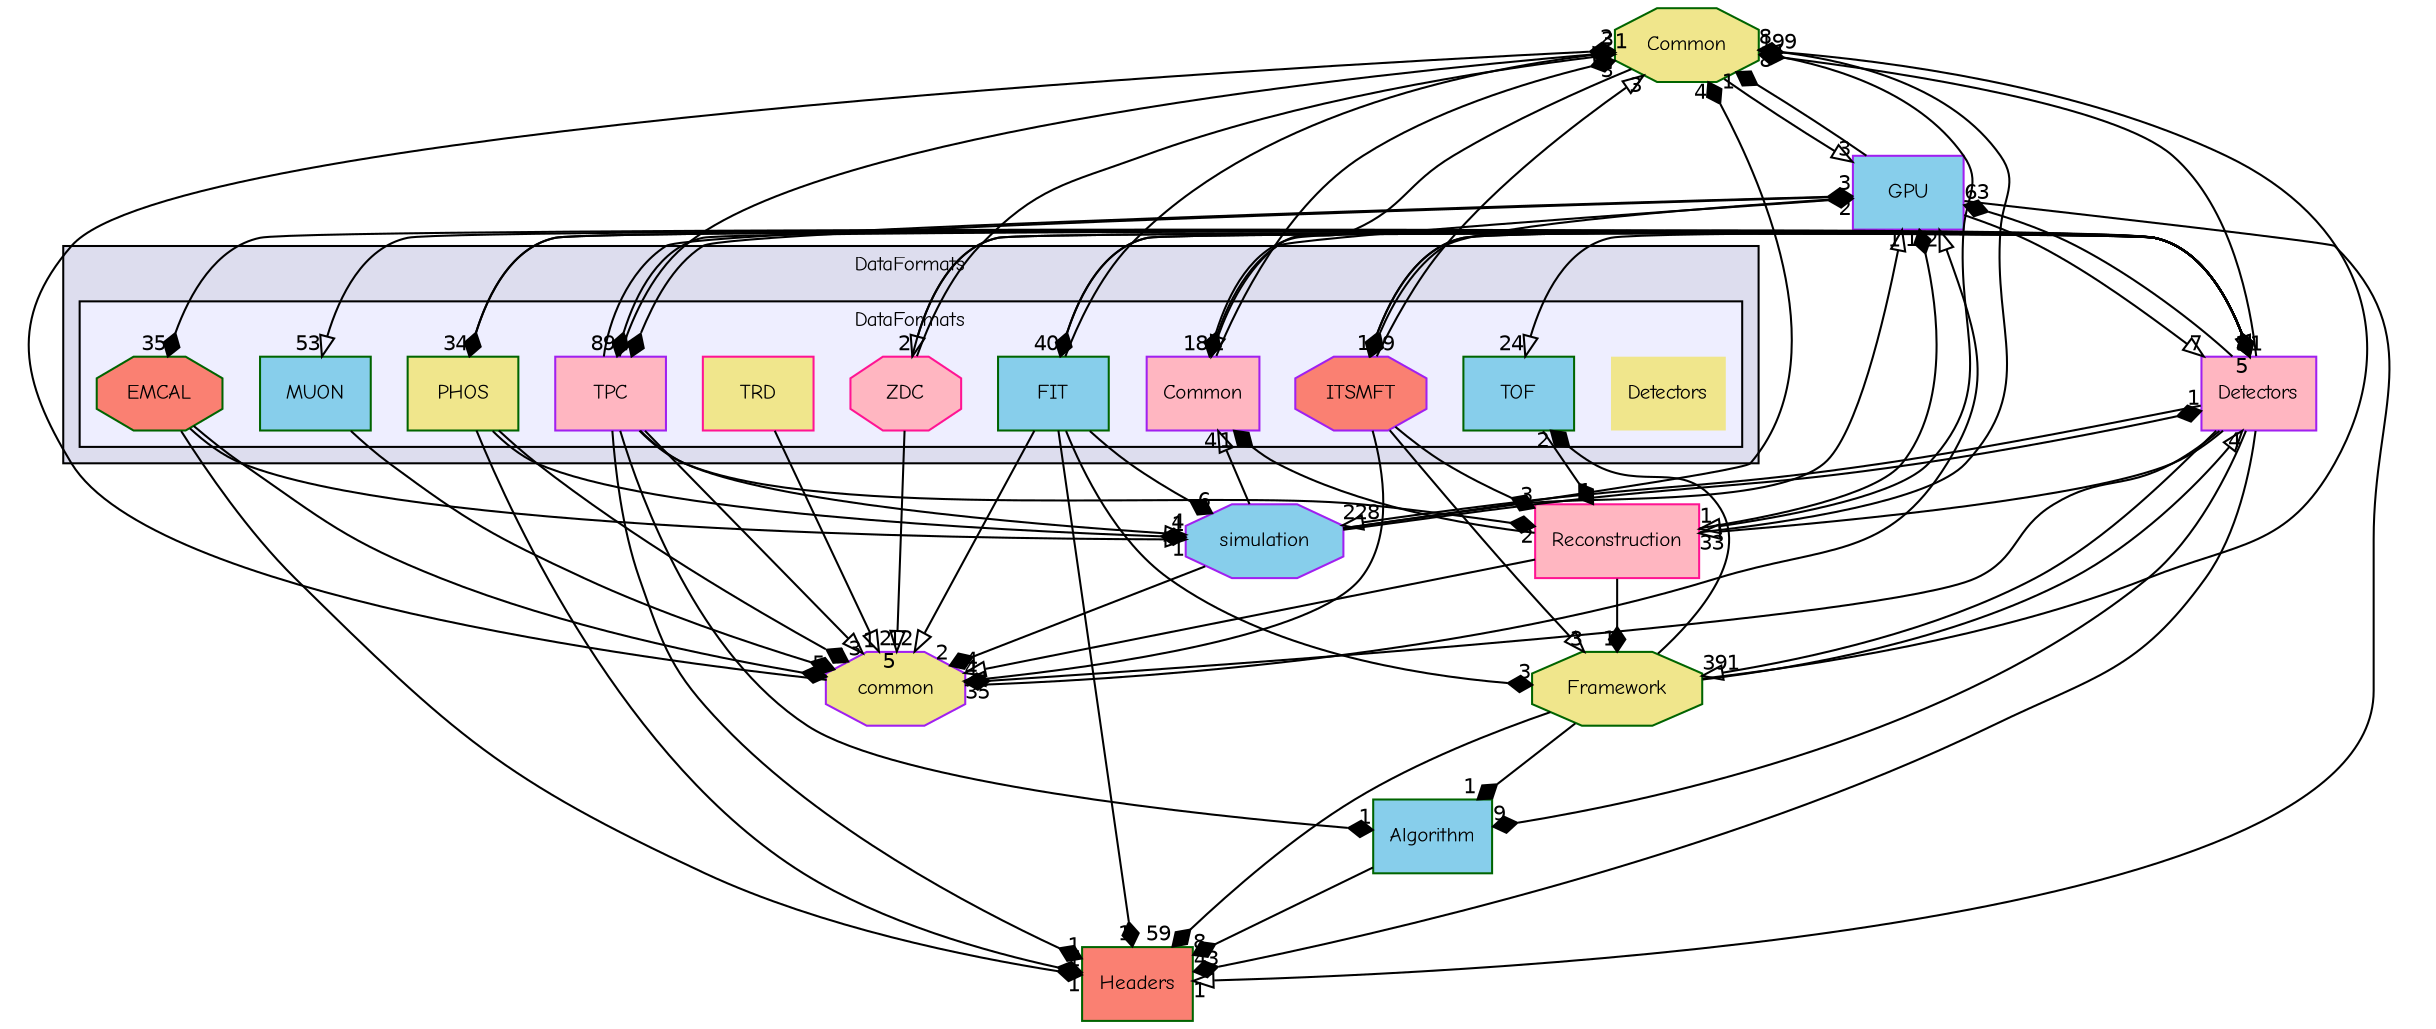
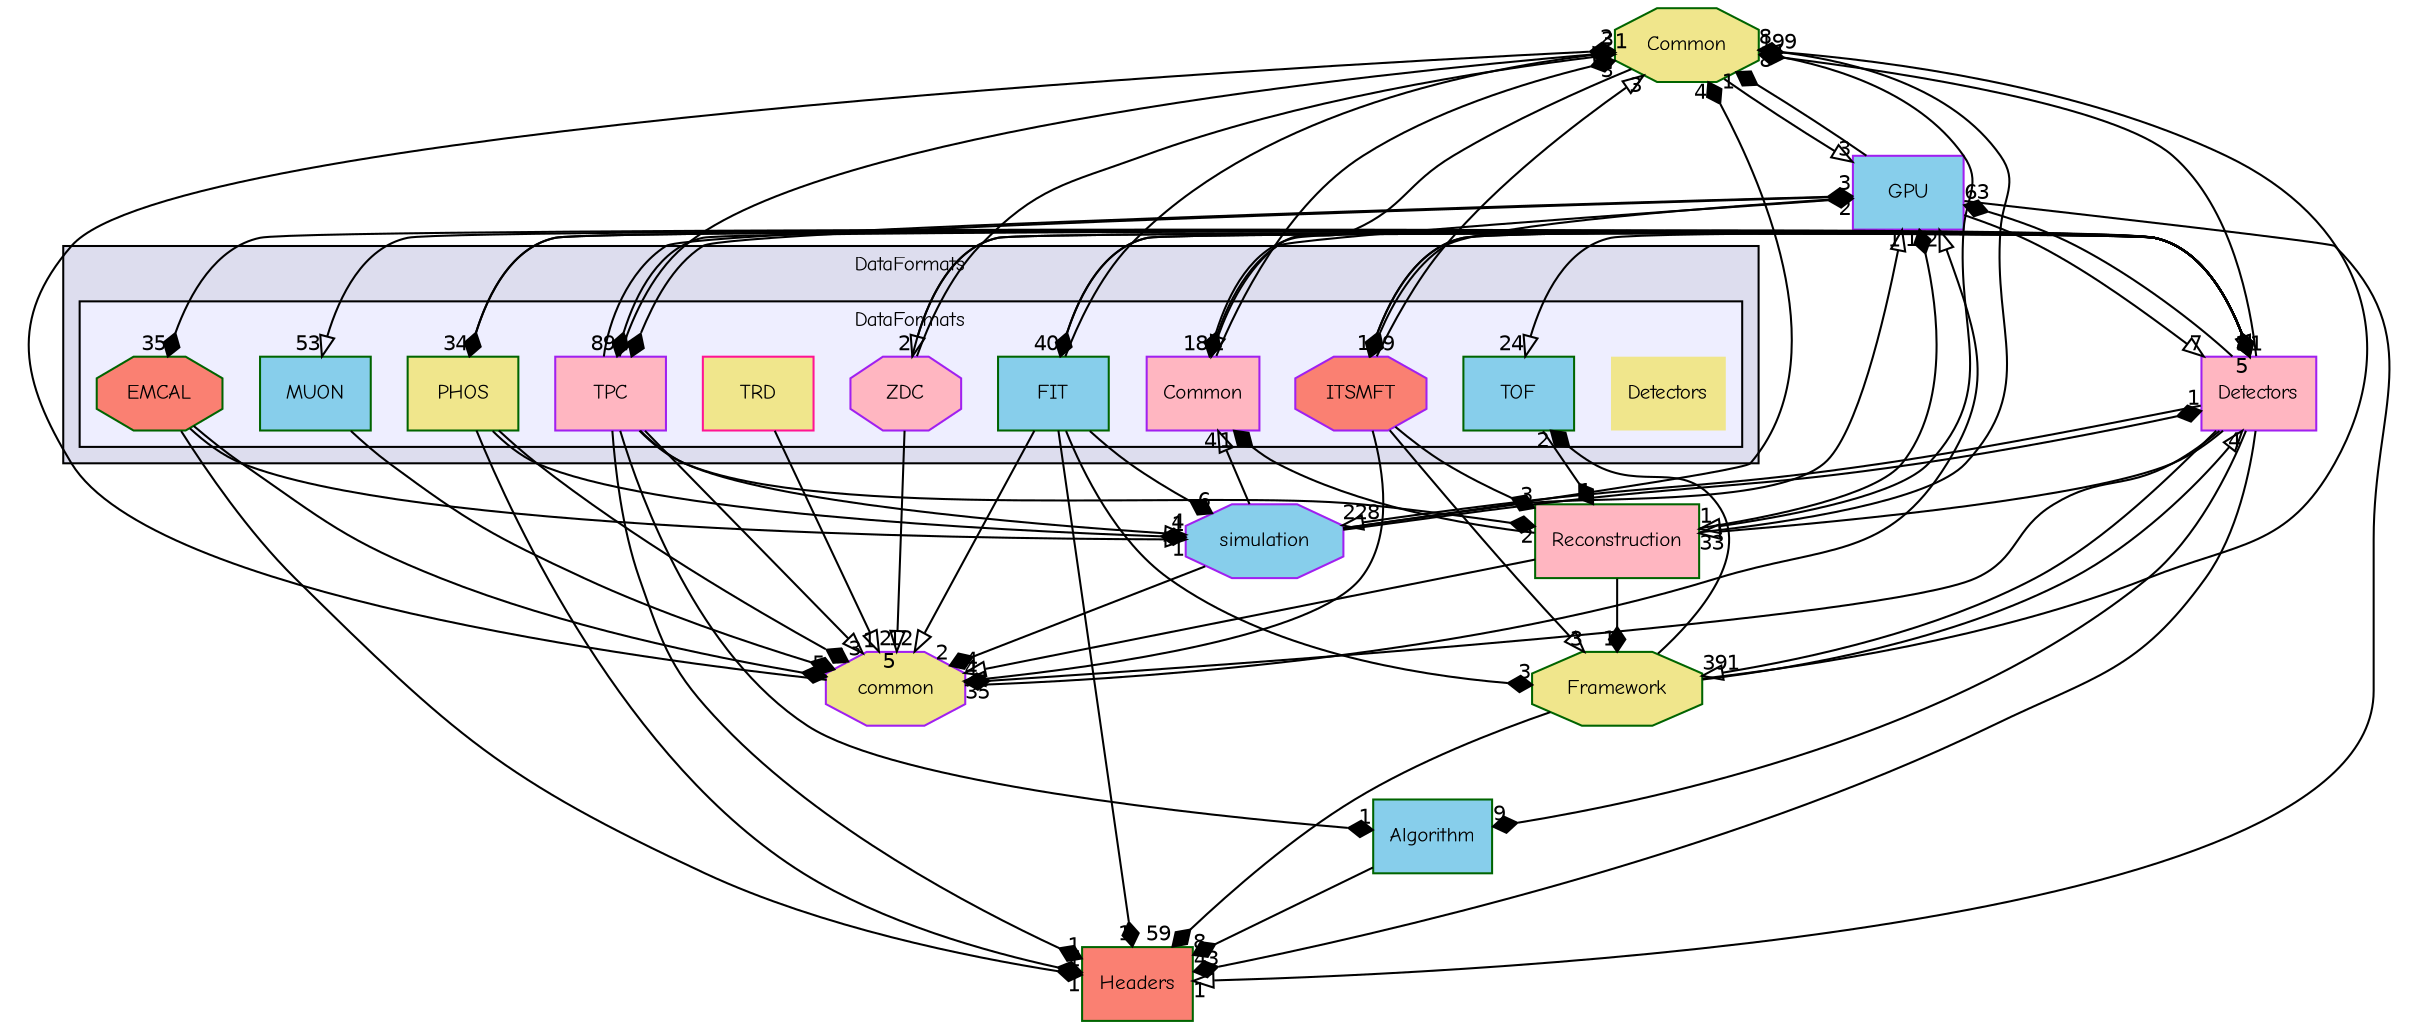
(906, 394) -> (906, 394)
(1617, 541) -> (1617, 541)
(1536, 754) -> none
